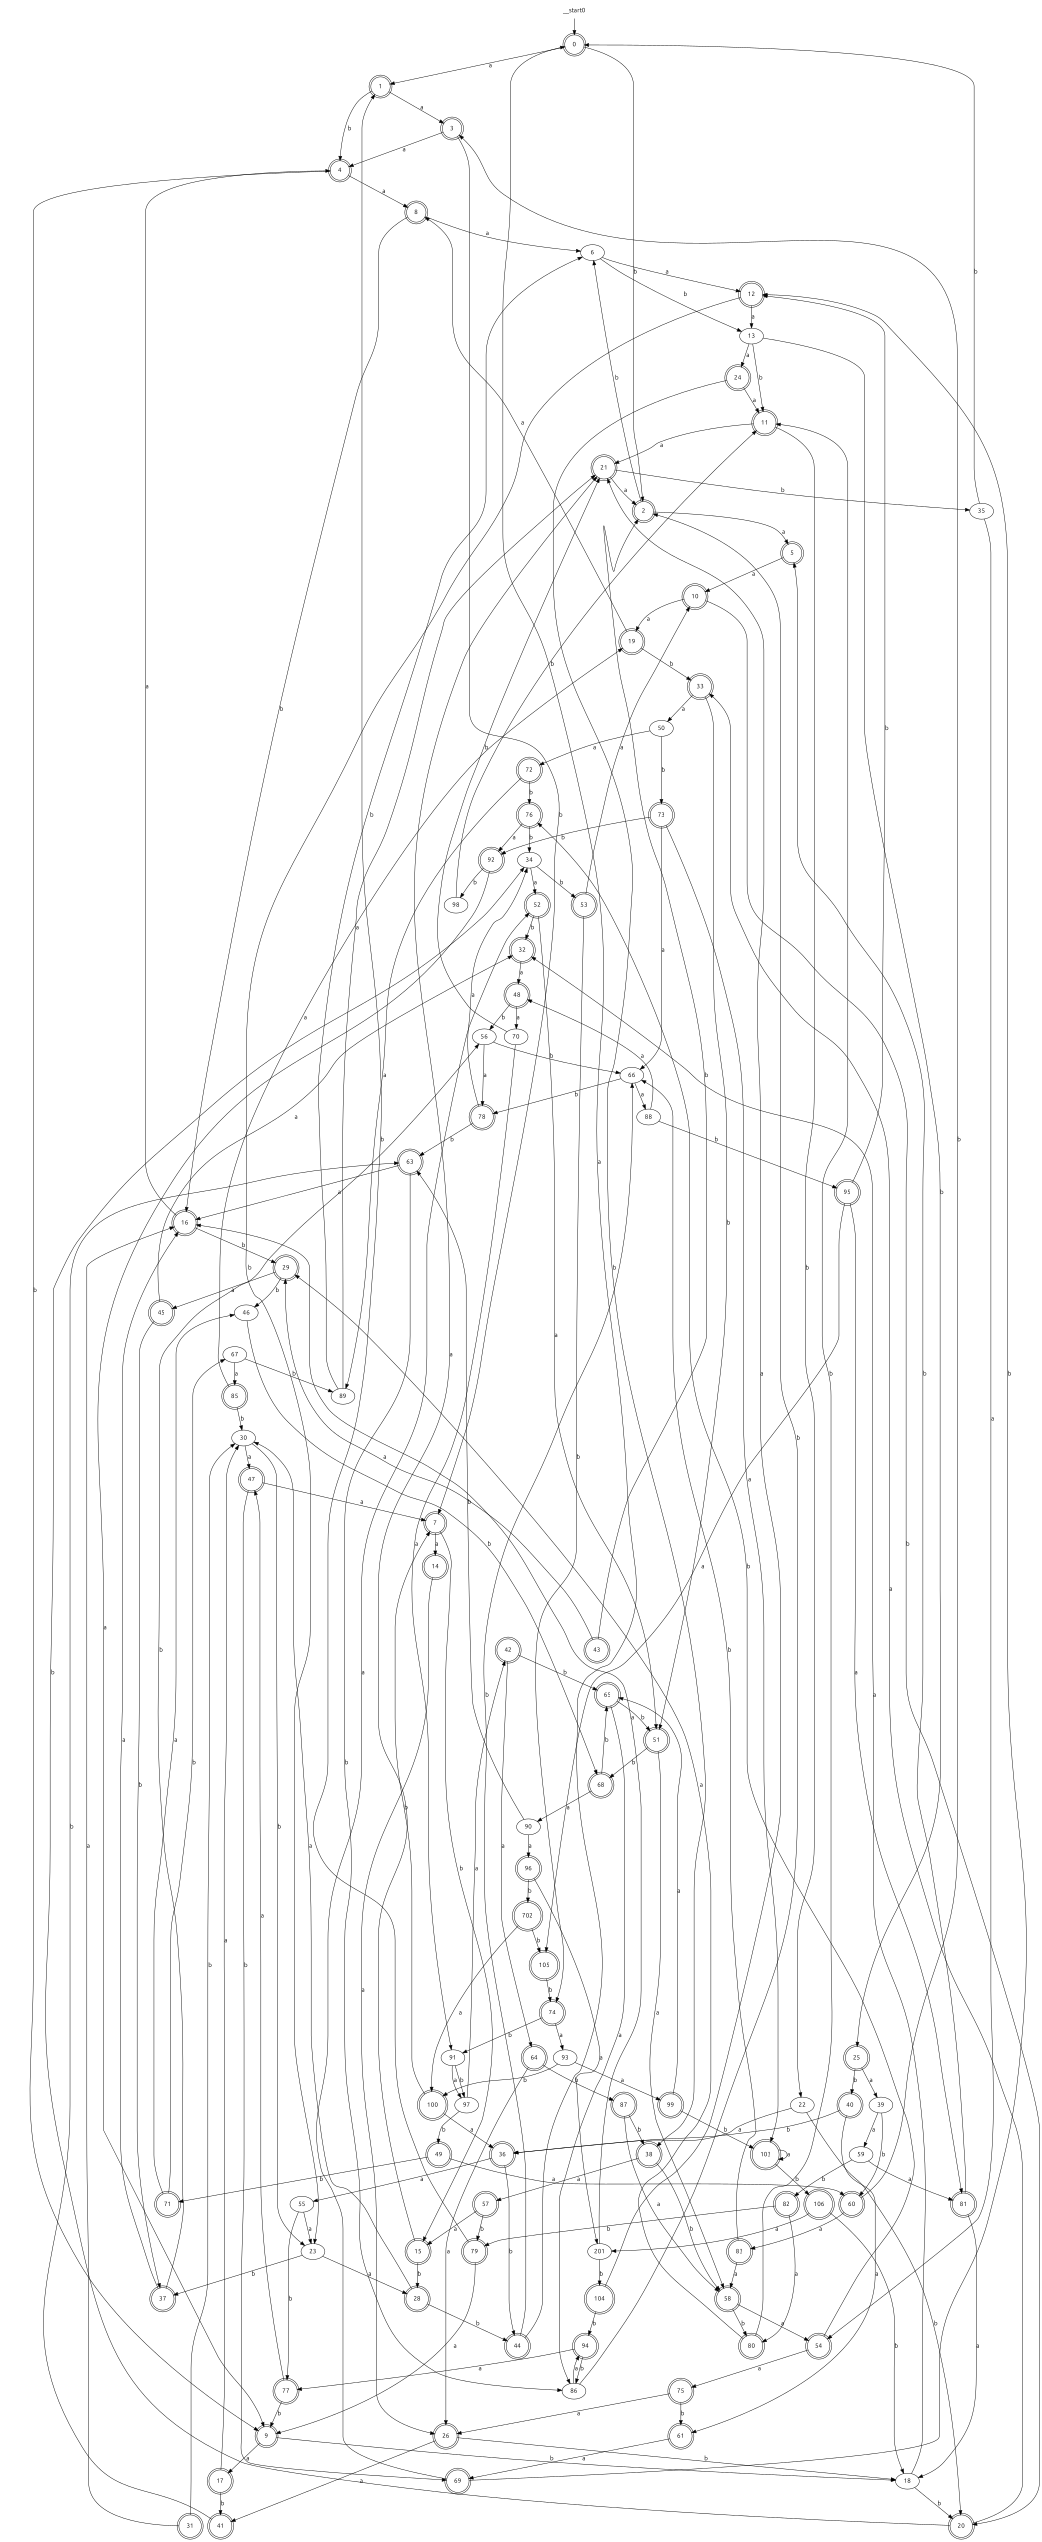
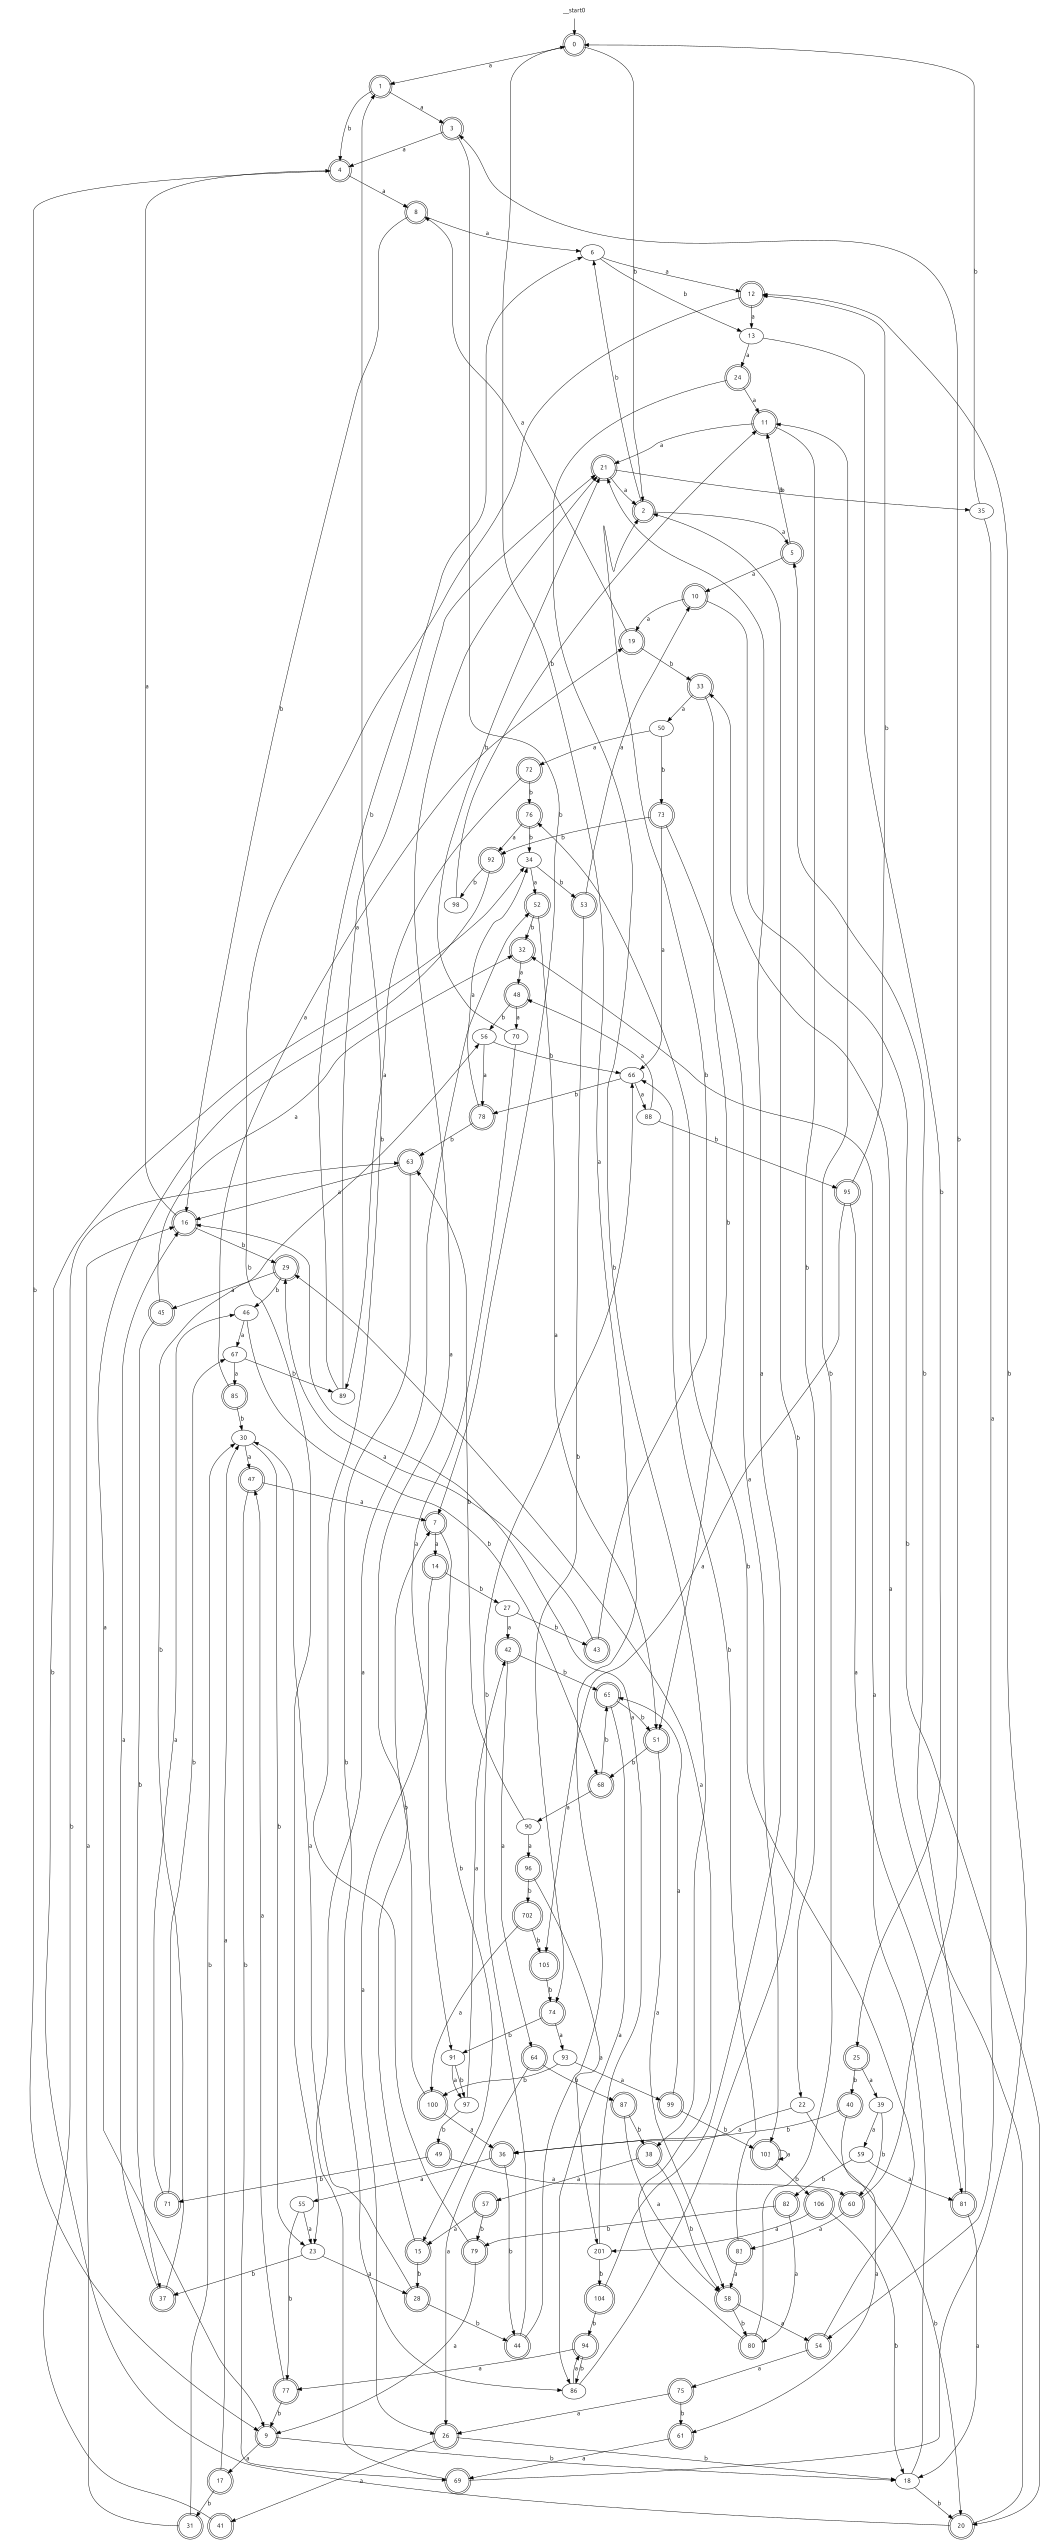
(758, 376) -> (779, 488)
none -> (241, 1332)
none -> (507, 1608)
(220, 2501) -> (206, 2502)
